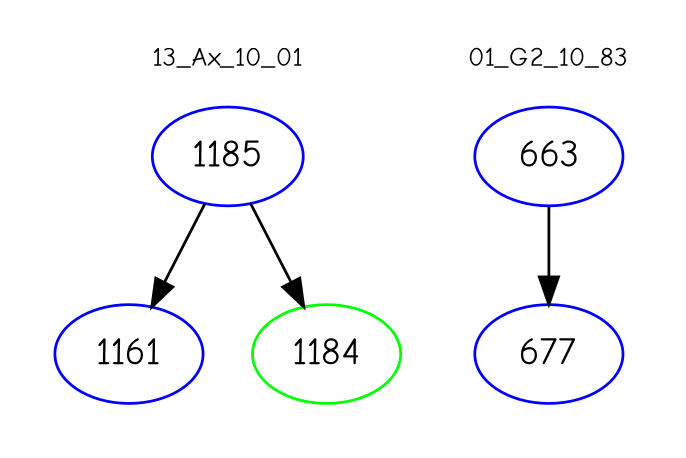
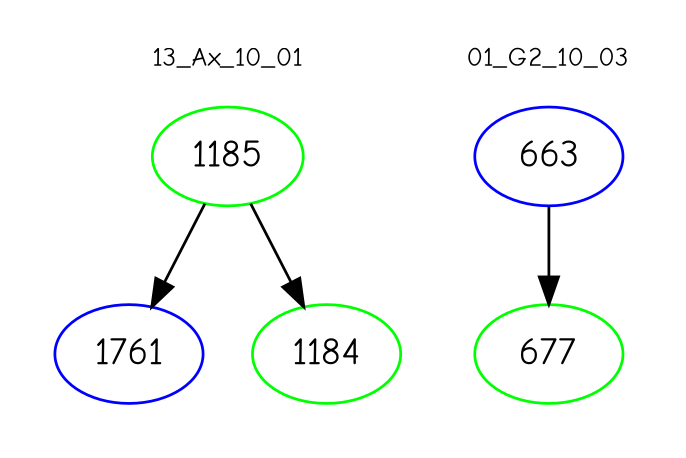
(549, 59) -> (549, 59)
(228, 156) -> (228, 156)
(129, 354) -> (129, 354)
(549, 354) -> (549, 354)
